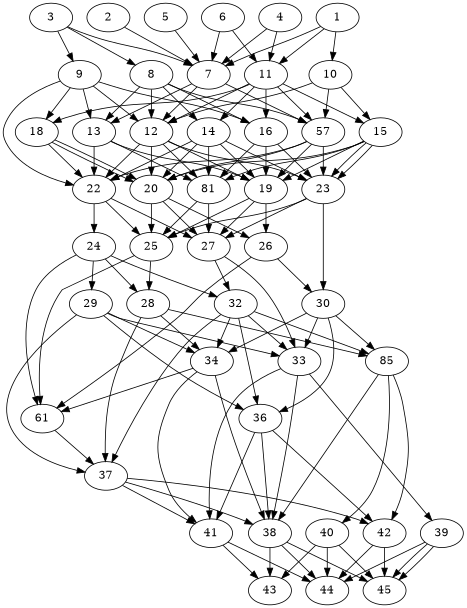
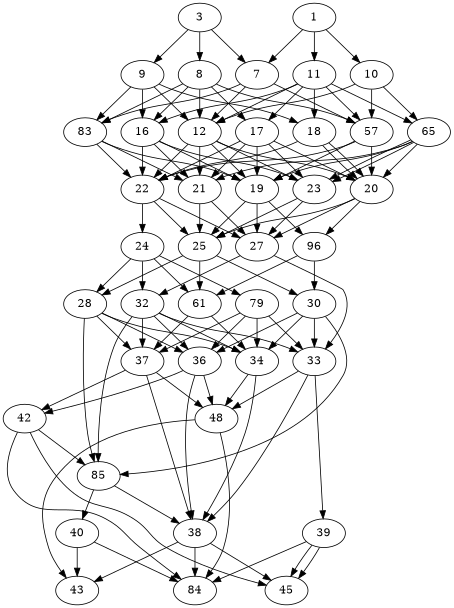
(108, 18) -> none
(166, 18) -> none
(223, 18) -> none
(280, 18) -> none
(94, 132) -> (85, 132)
(209, 132) -> (257, 132)
(381, 132) -> (429, 132)
(3, 134) -> (142, 157)
(323, 157) -> none
(209, 189) -> (200, 189)
(323, 243) -> (252, 273)
(266, 247) -> (314, 247)
(91, 304) -> (257, 304)
none -> (148, 335)
(131, 389) -> (225, 330)
(408, 444) -> (58, 445)
(211, 533) -> (216, 419)
(352, 558) -> none
(327, 591) -> (195, 591)
